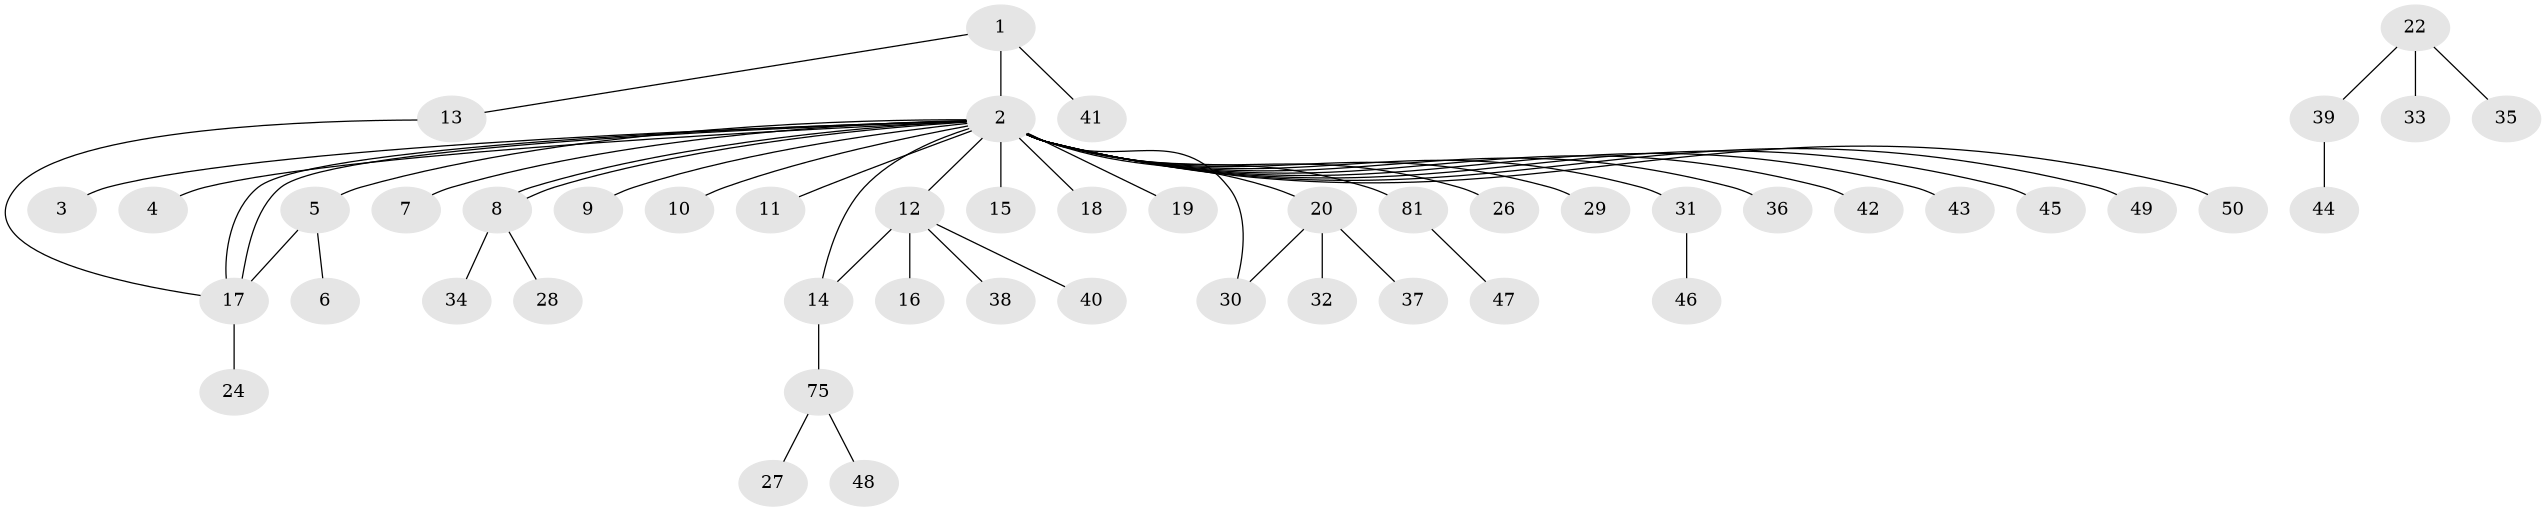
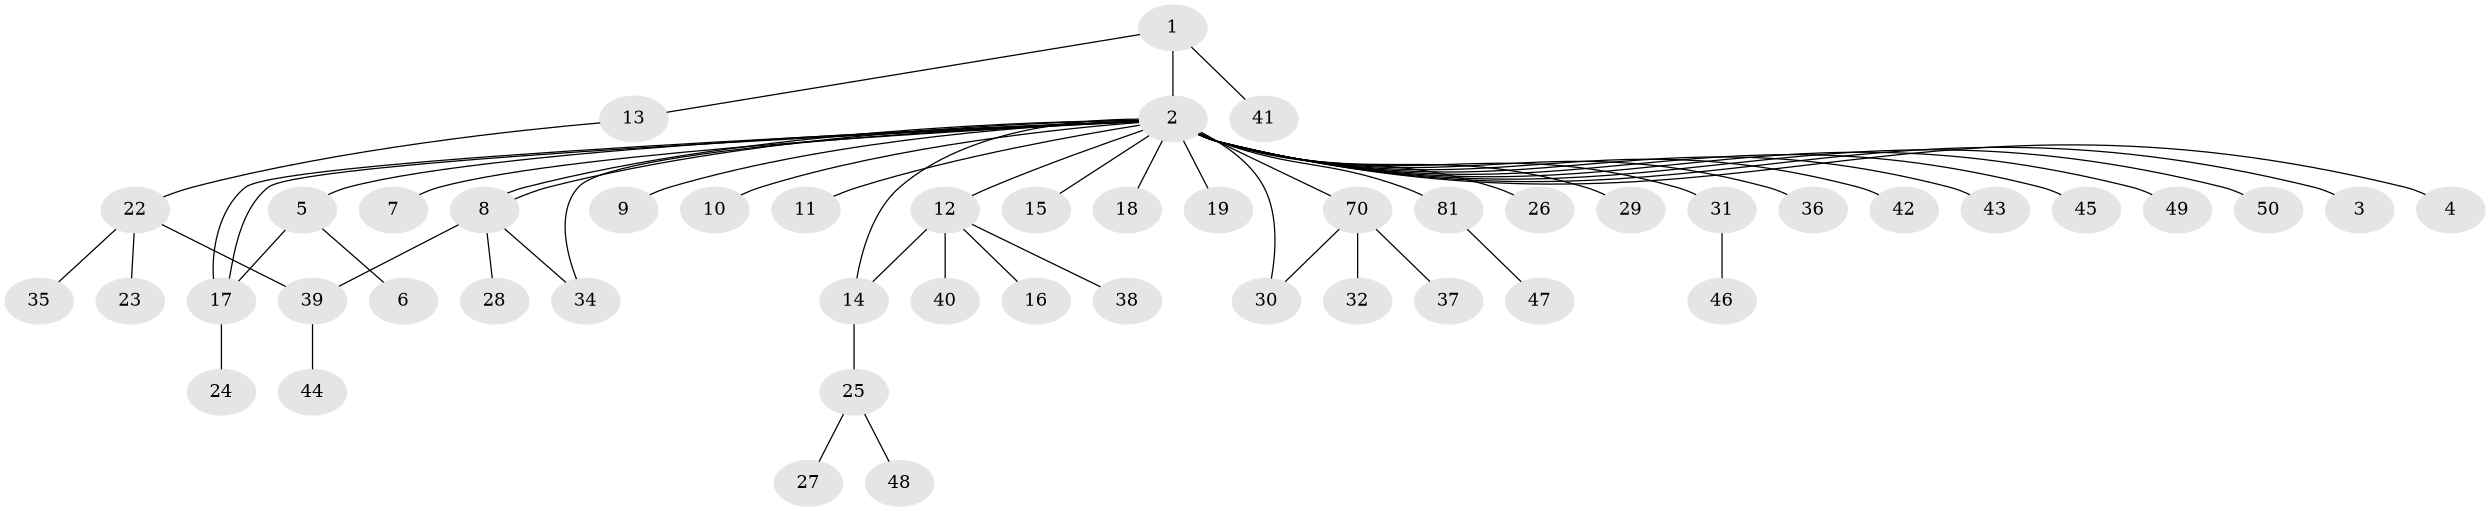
(2415, 119) -> (130, 301)
none -> (808, 142)
(89, 151) -> (380, 150)
(1322, 210) -> (1358, 210)
none -> (399, 256)
(819, 392) -> (854, 392)
